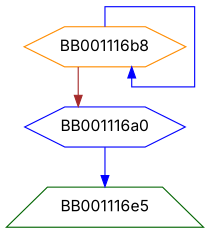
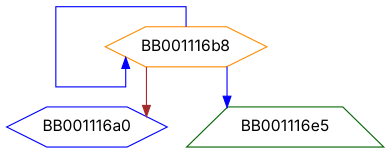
(105, 161) -> (227, 81)
